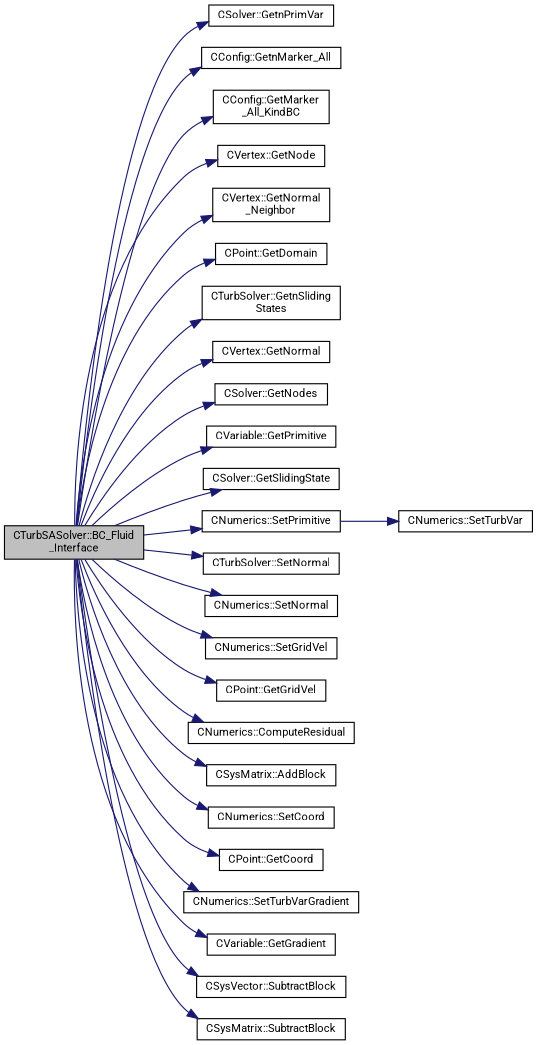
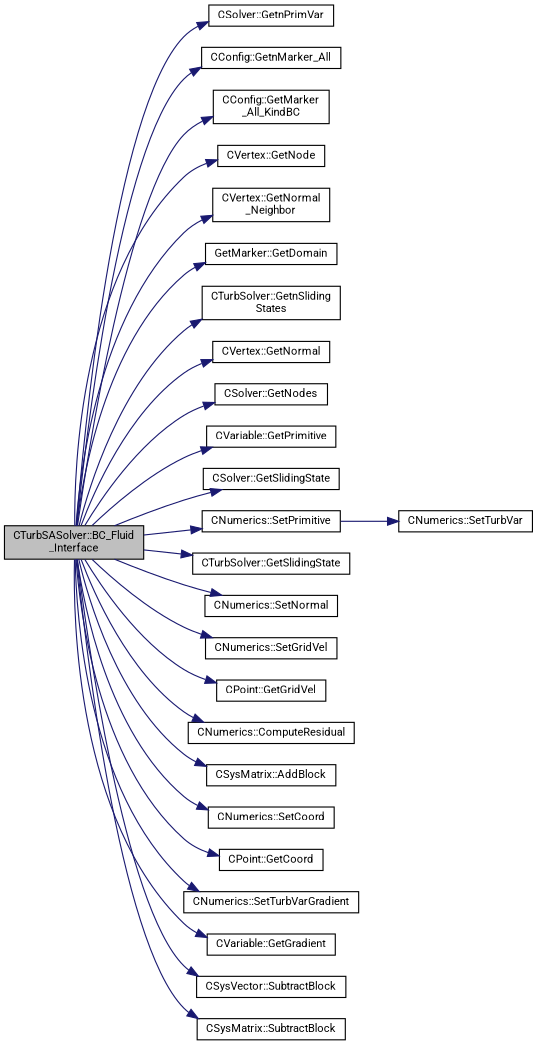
(271, 254) -> (271, 254)
(271, 564) -> (271, 564)
